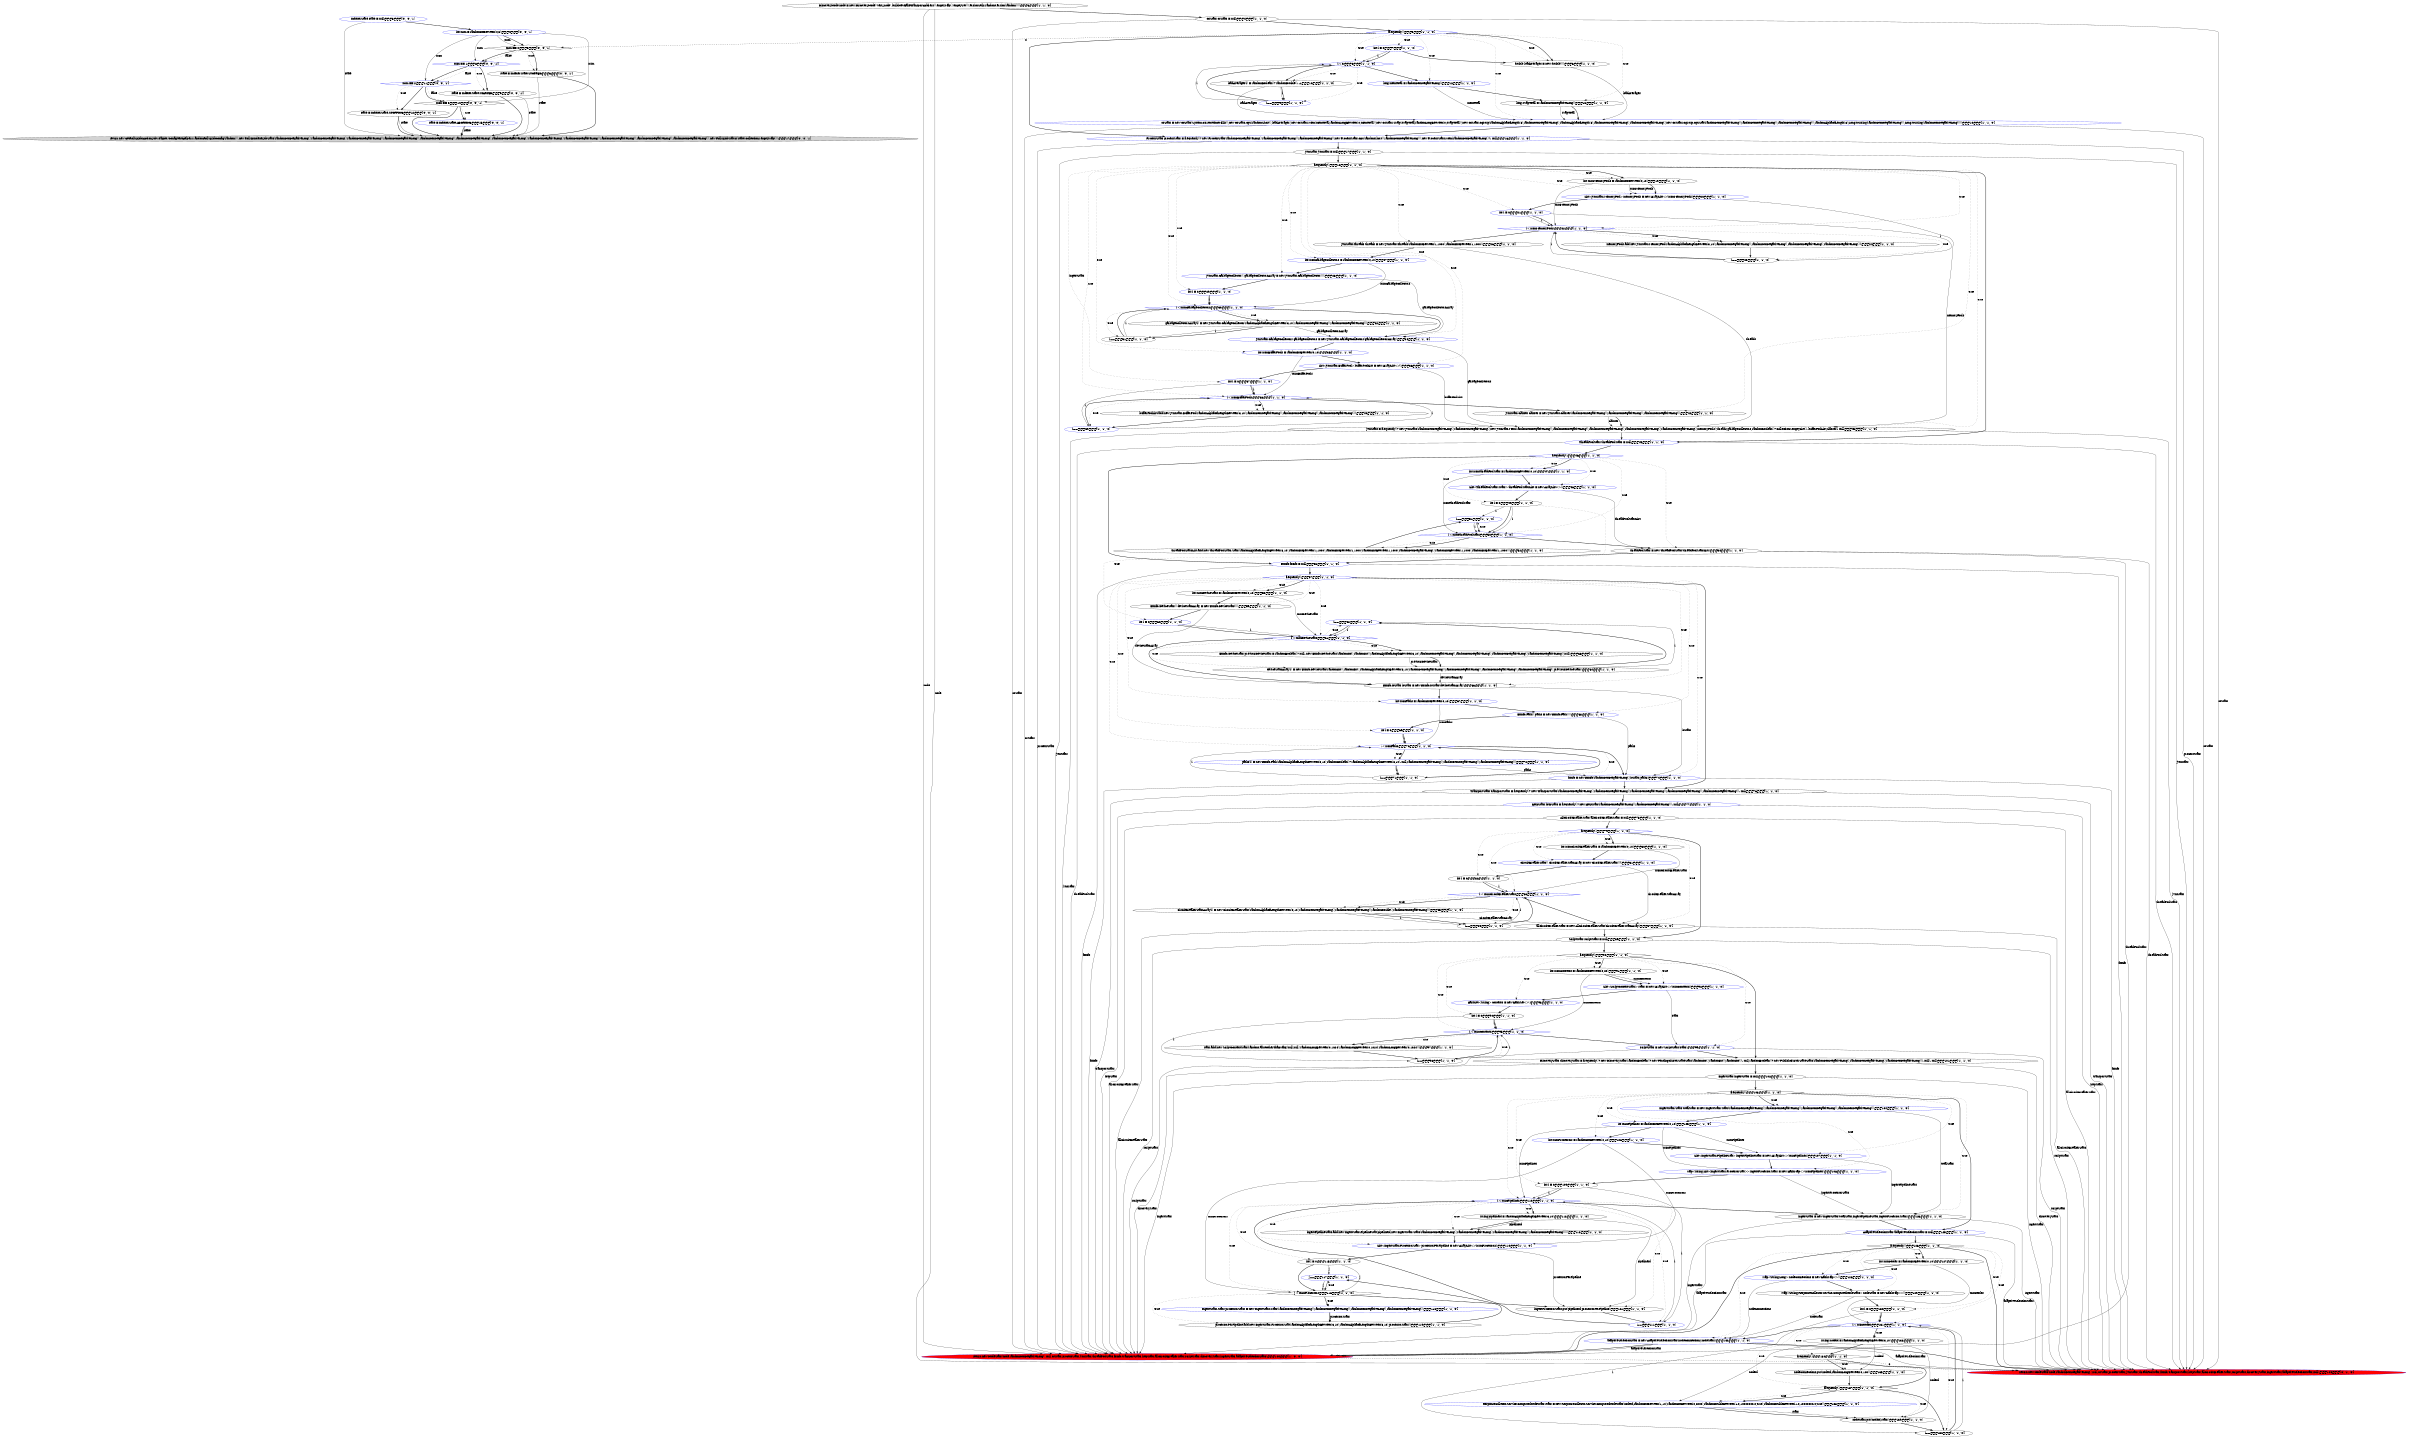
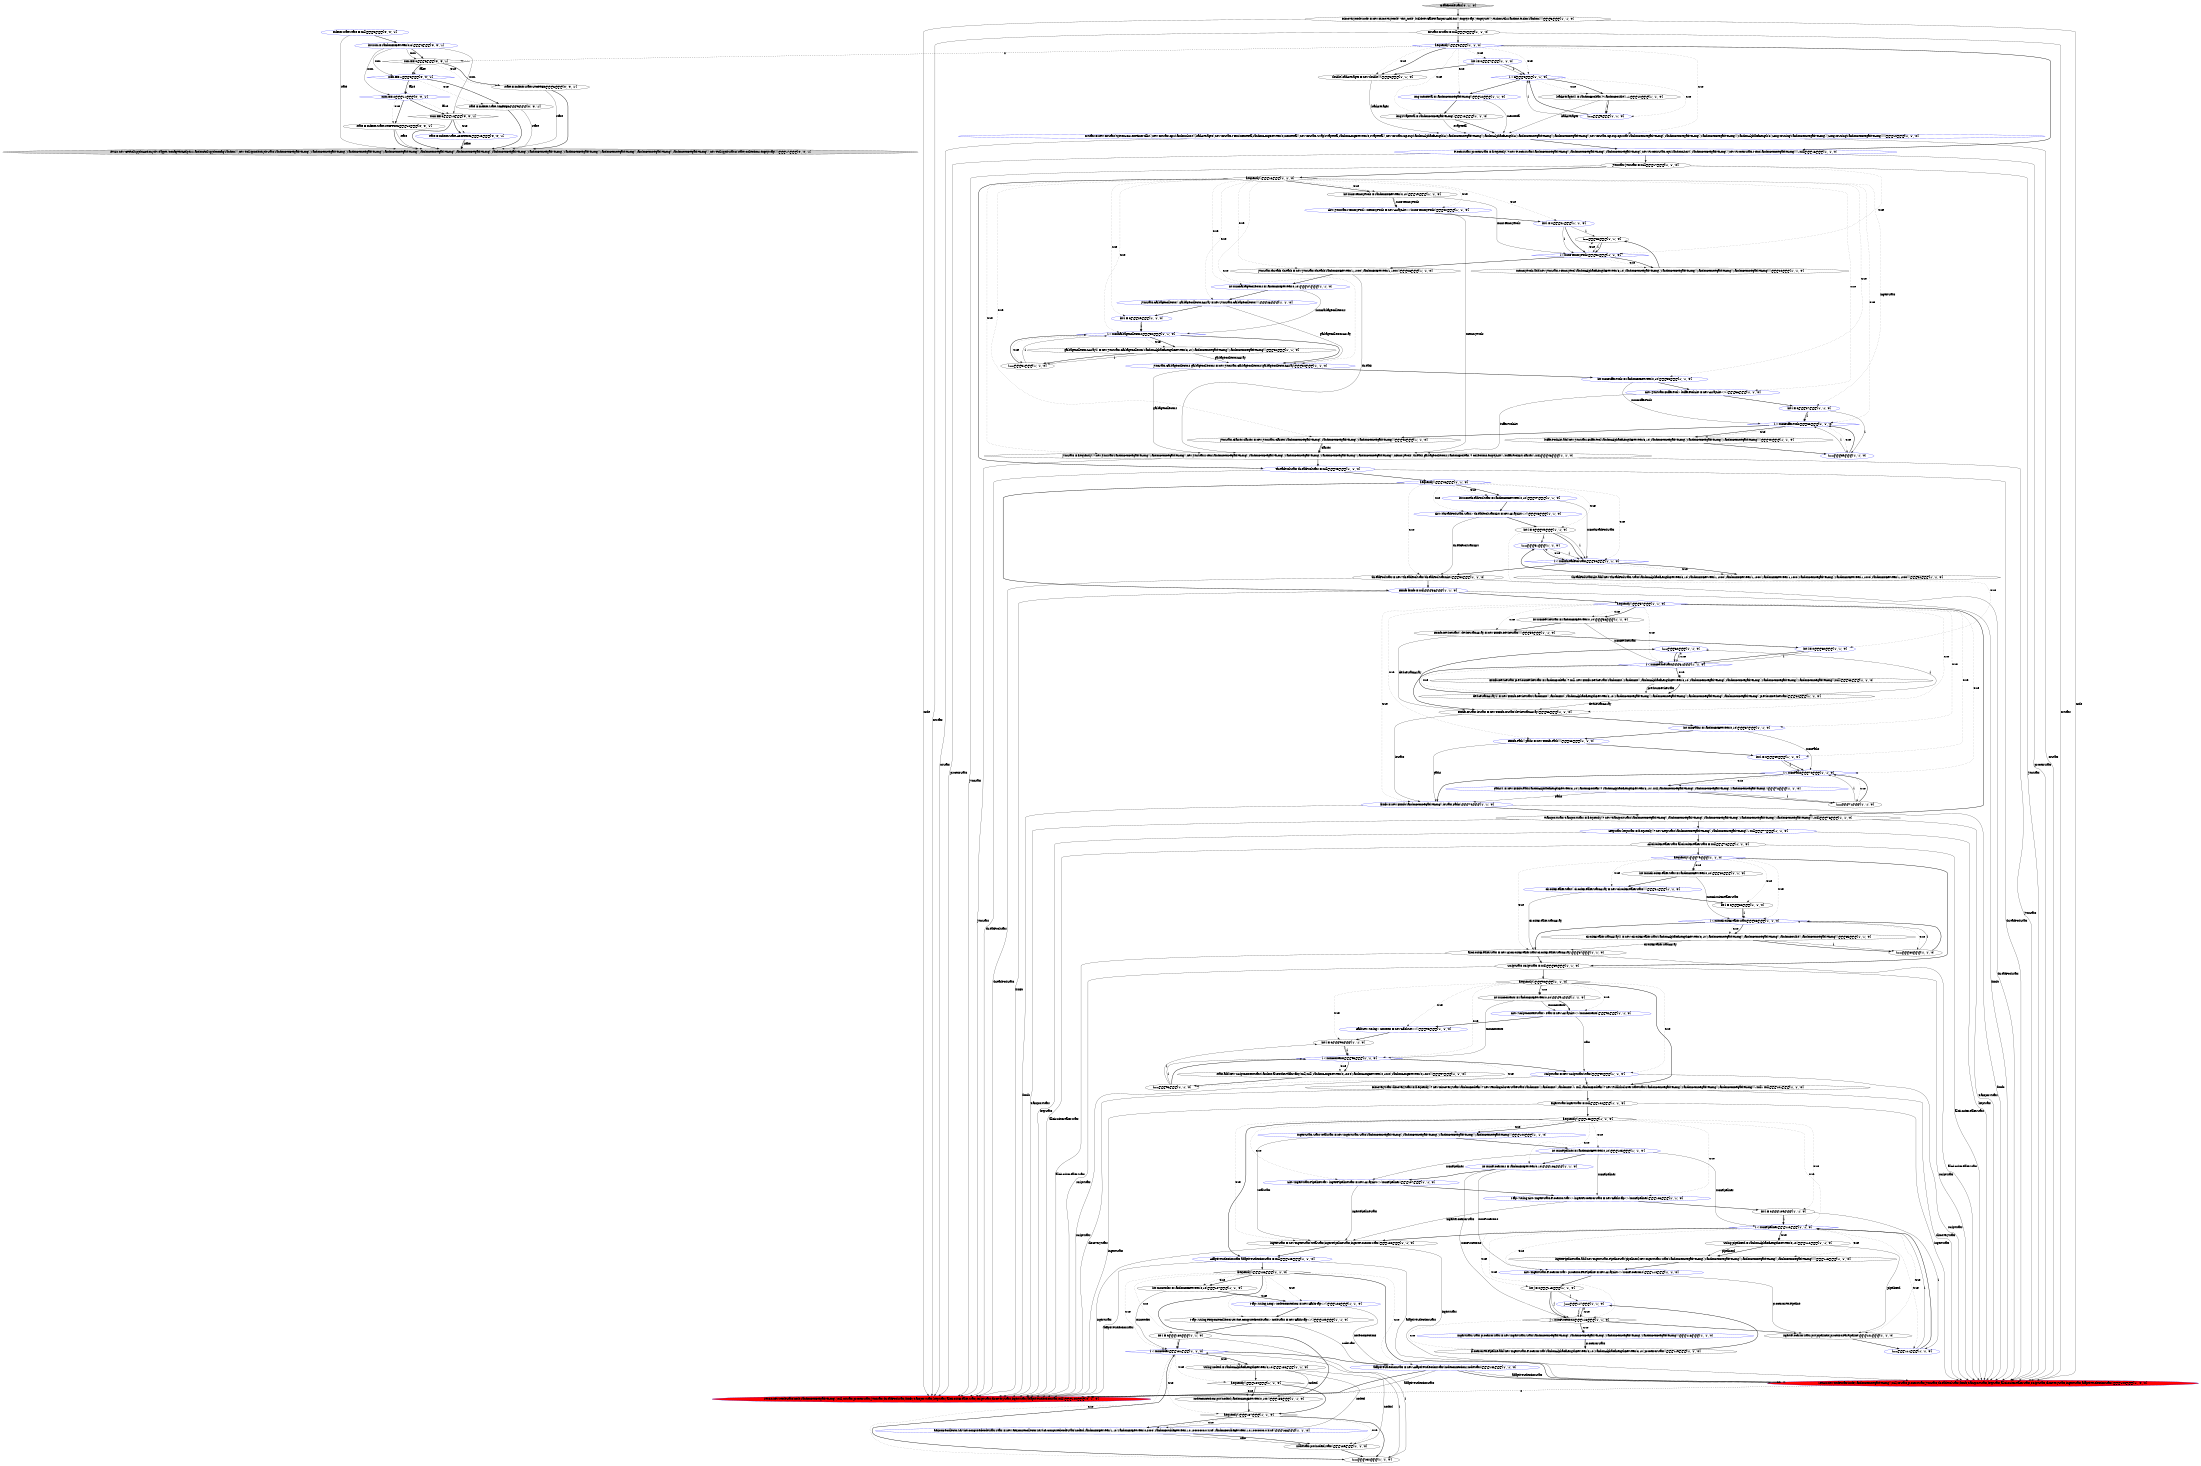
none -> (1458, 6)
(1866, 172) -> (1862, 220)
(1186, 1035) -> (1229, 1051)
